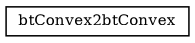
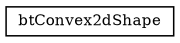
(98, 21) -> (90, 21)
